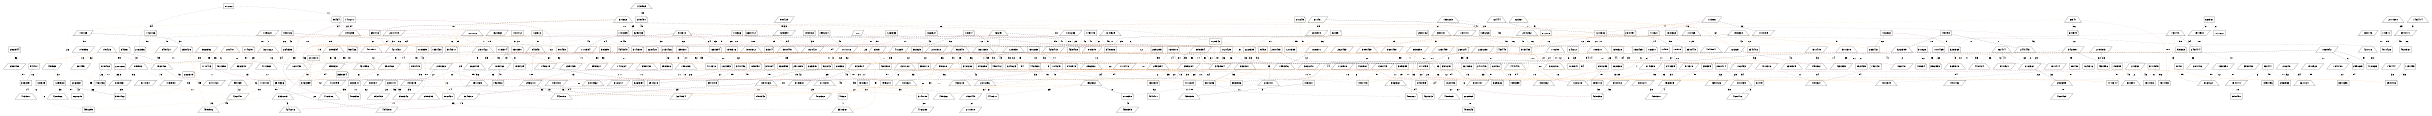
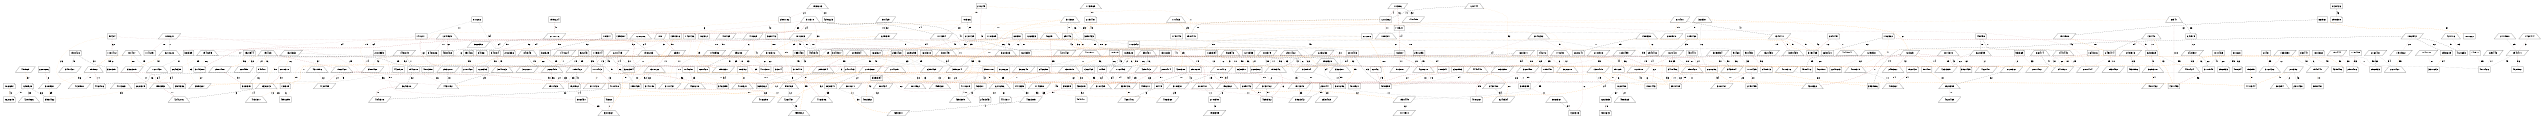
(704, 39) -> (730, 33)
(1816, 50) -> none
(847, 53) -> (1117, 58)
(265, 57) -> none
(674, 58) -> none
(552, 60) -> (642, 77)
(274, 90) -> (274, 67)
